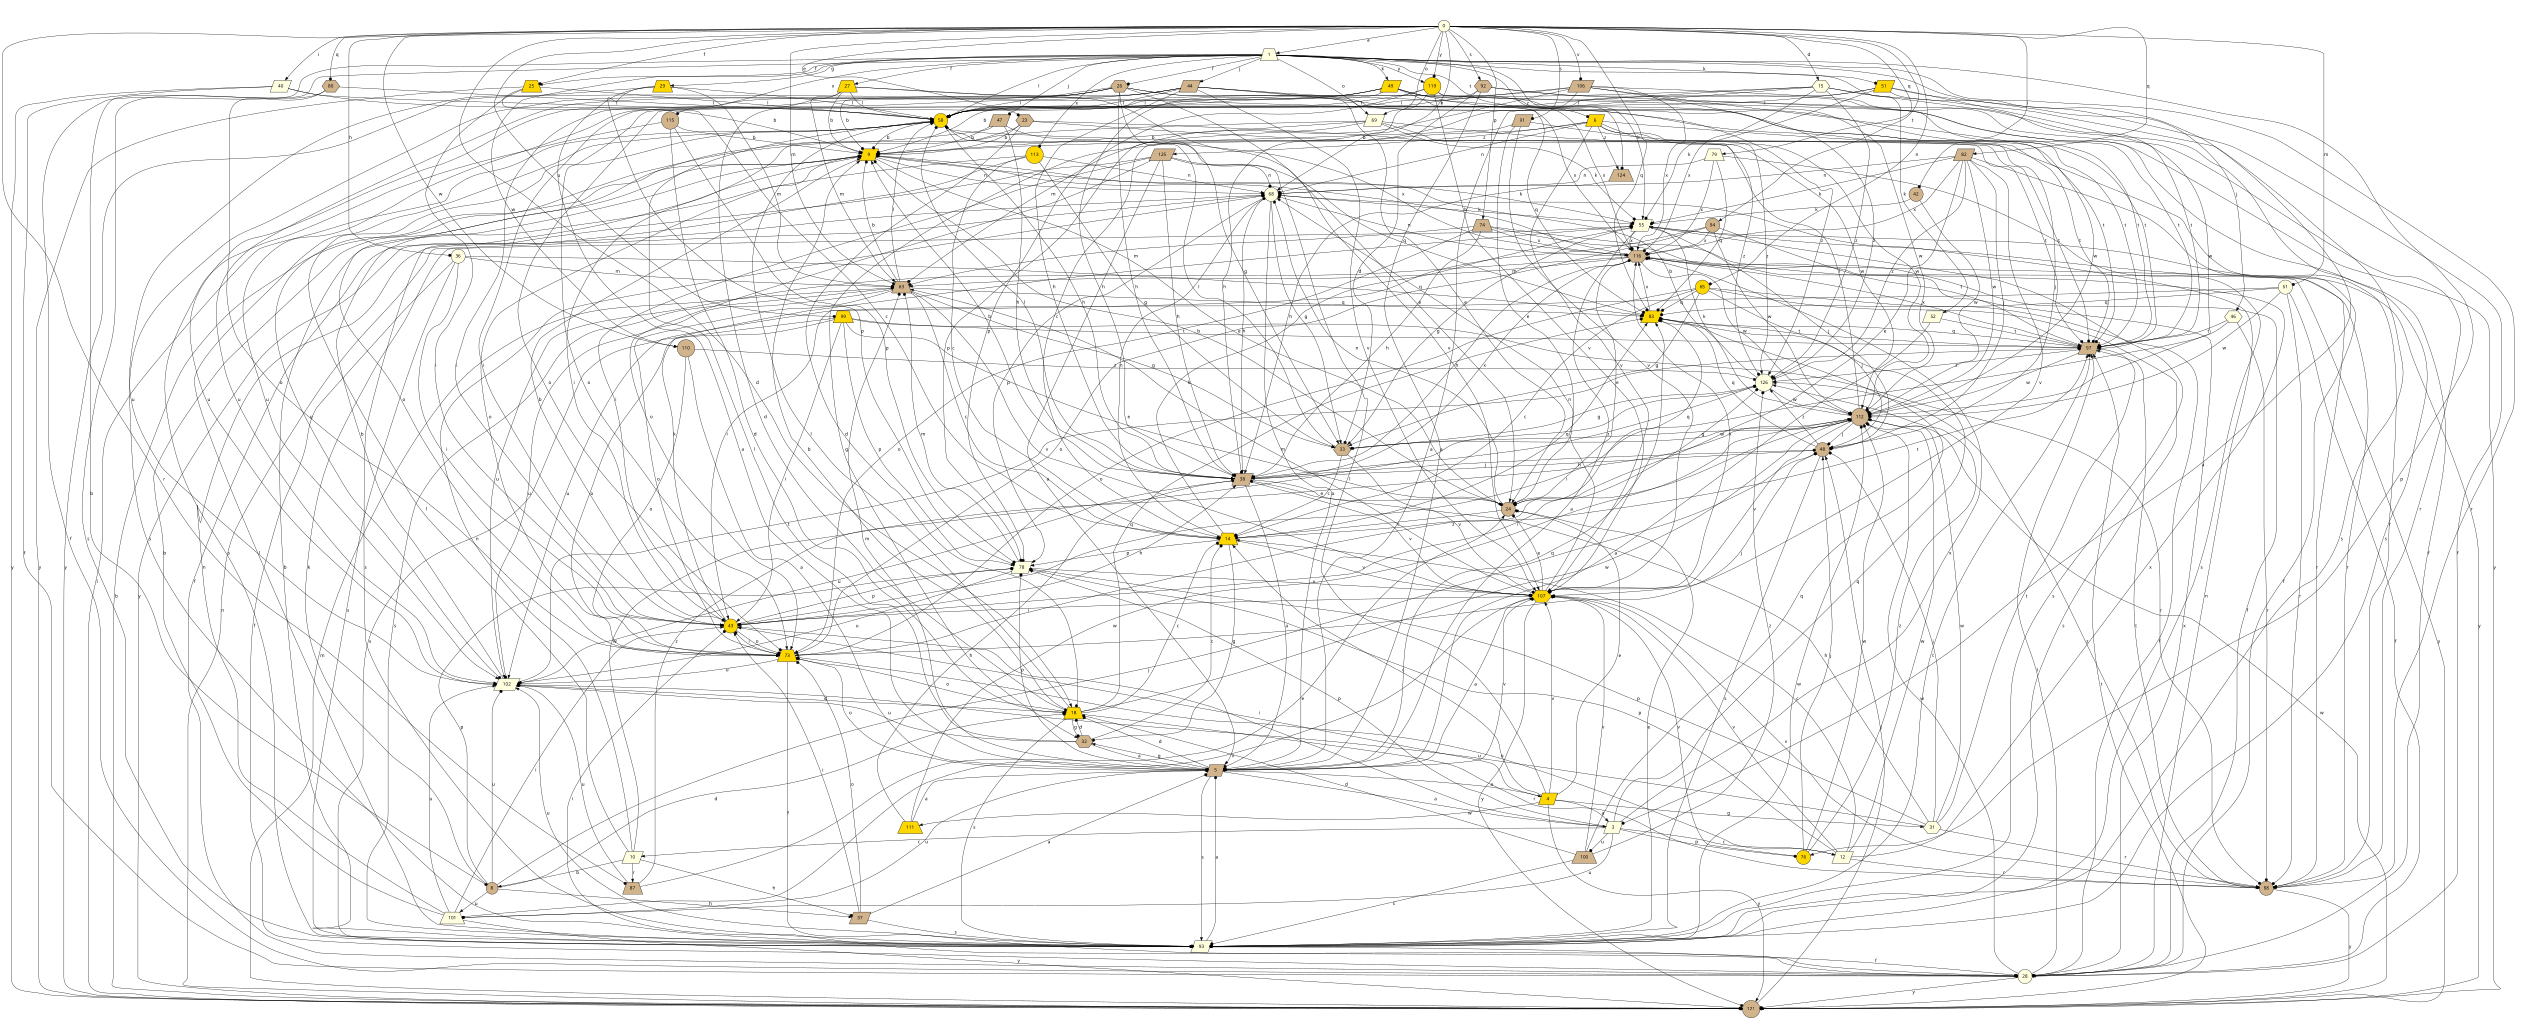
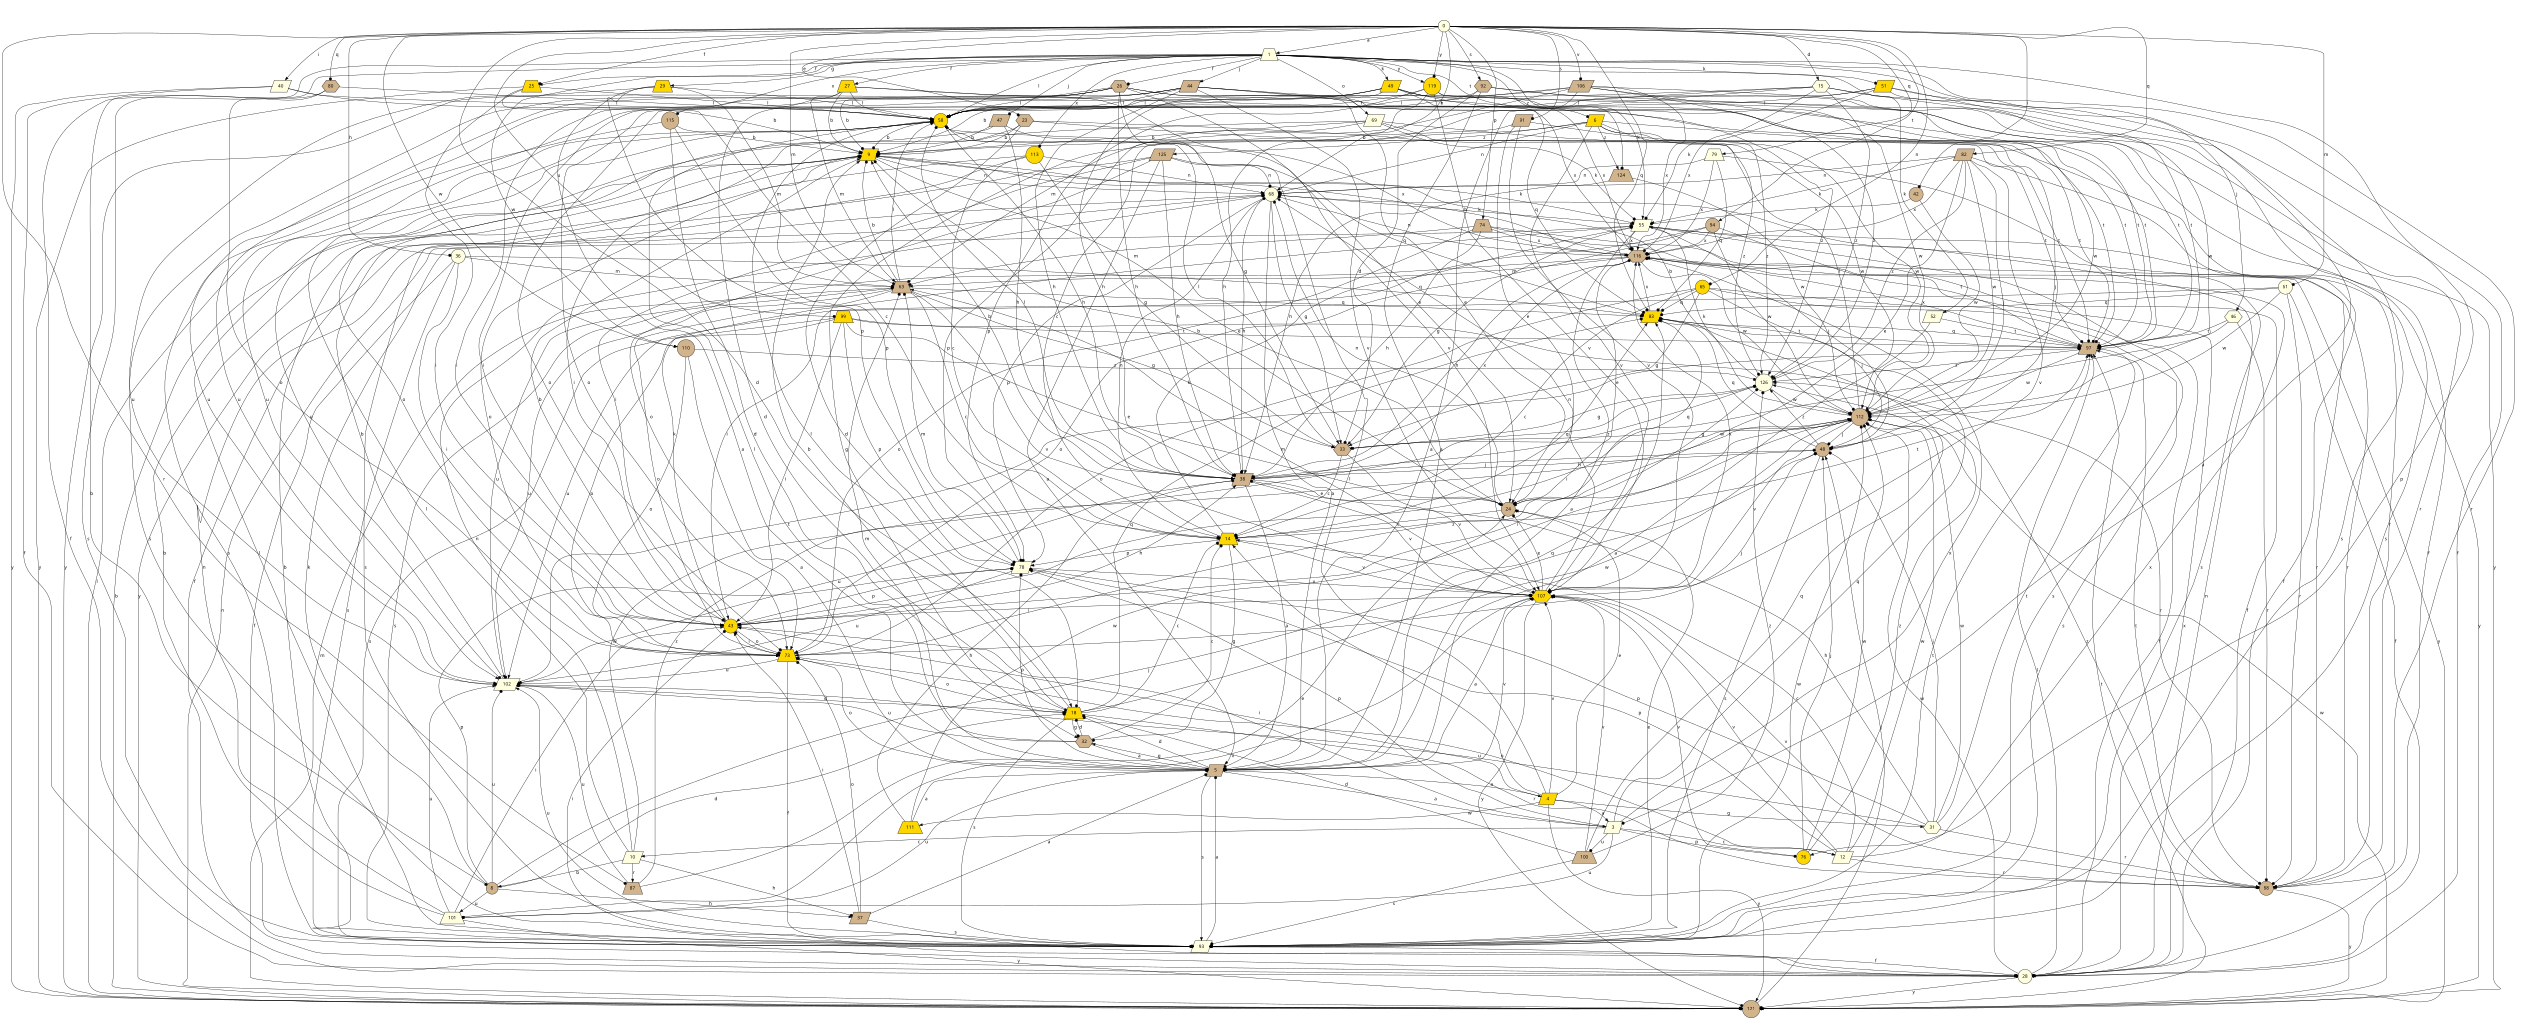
(1420, 77) -> none
none -> (1782, 255)
